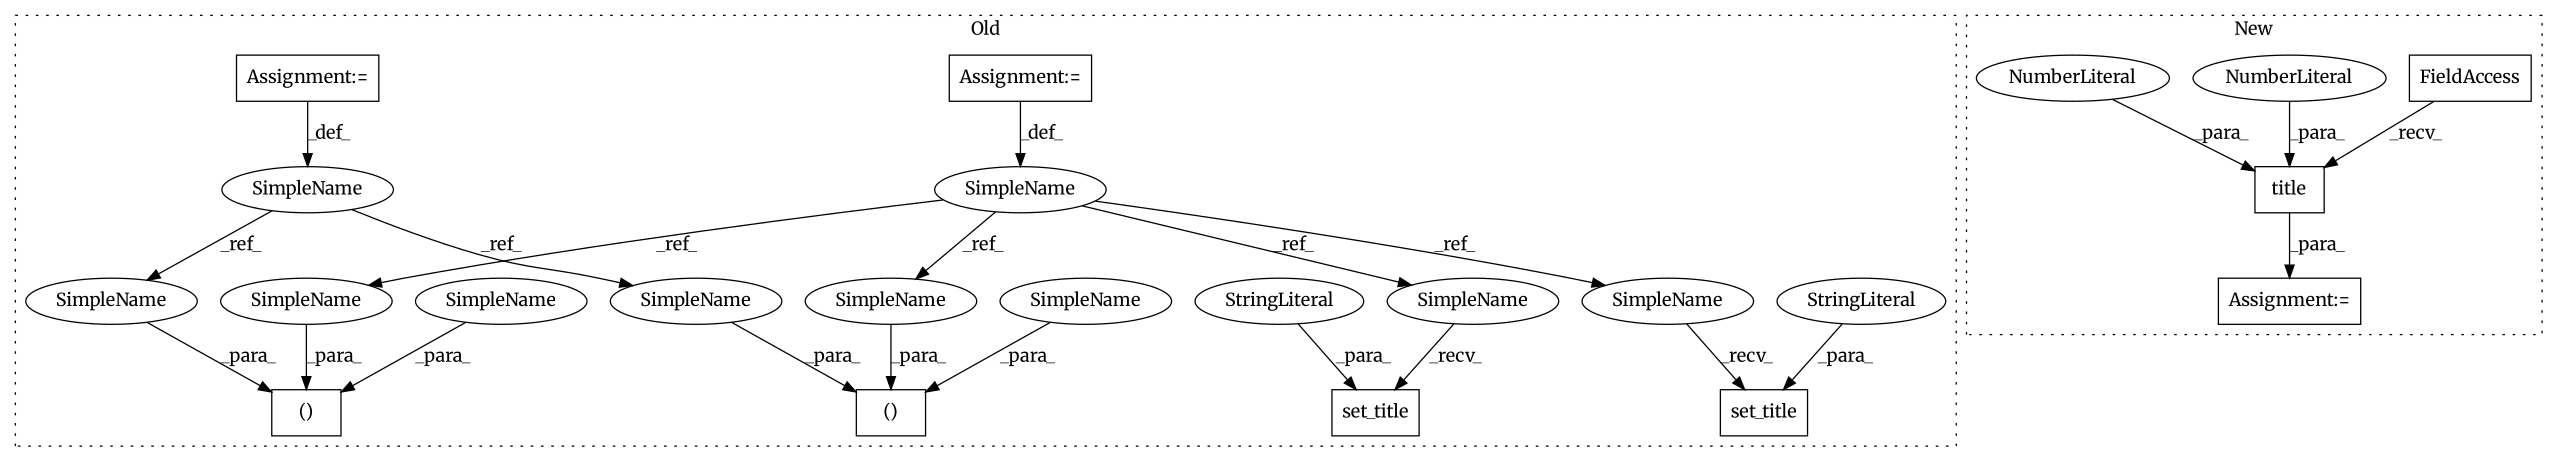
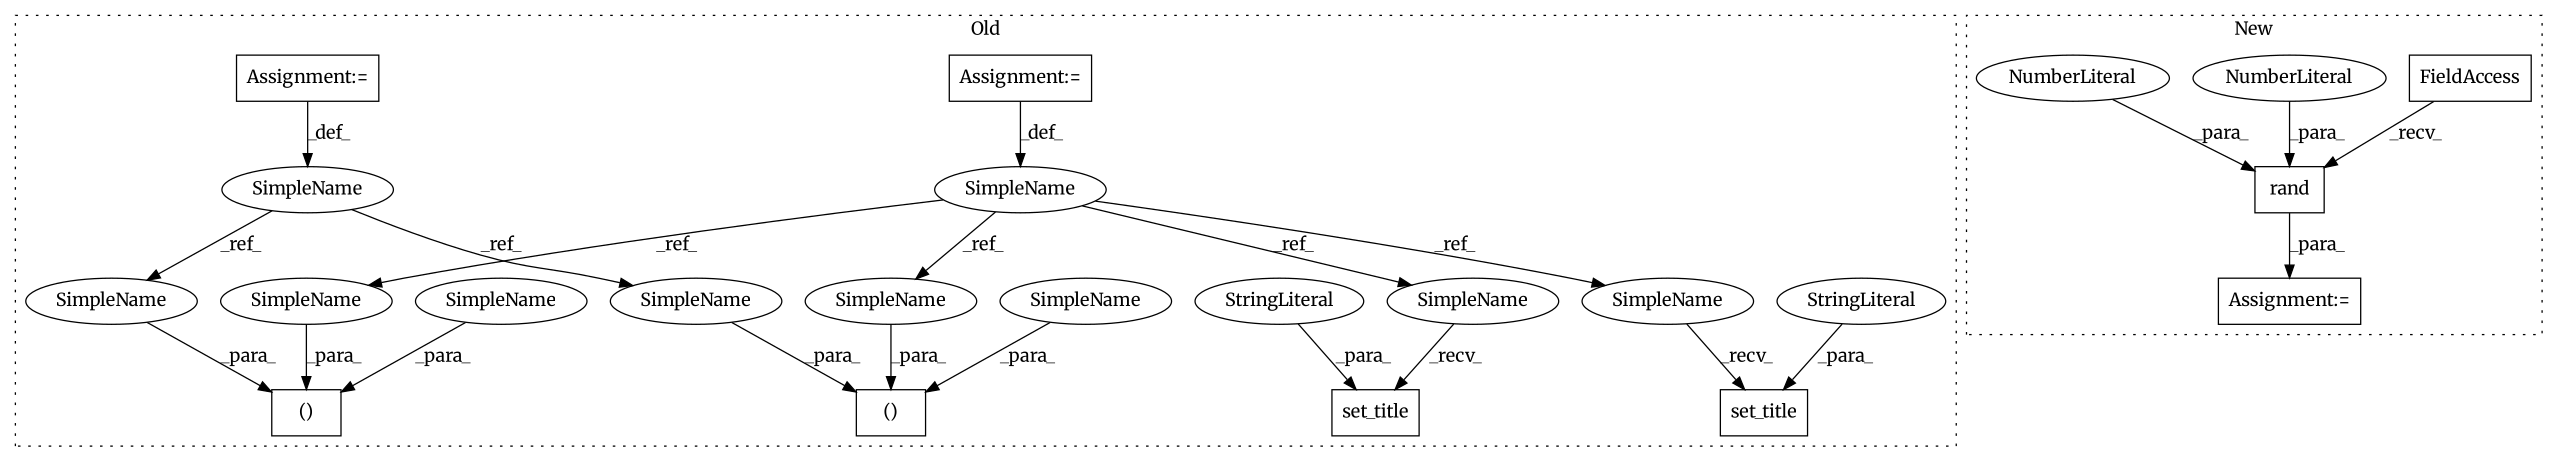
(2290, 190) -> (2290, 190)
